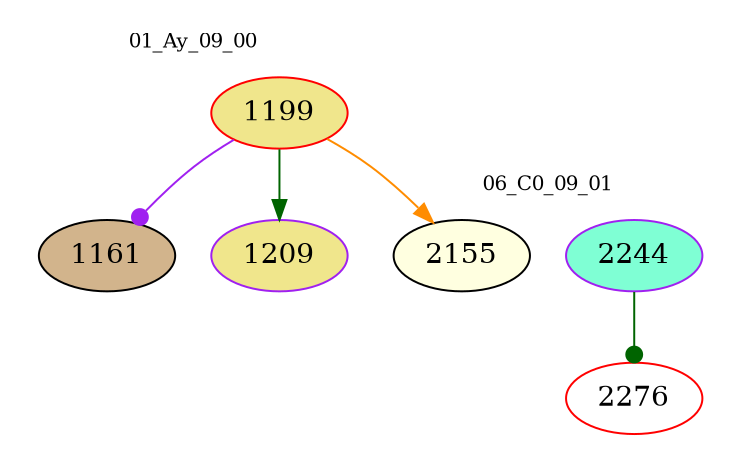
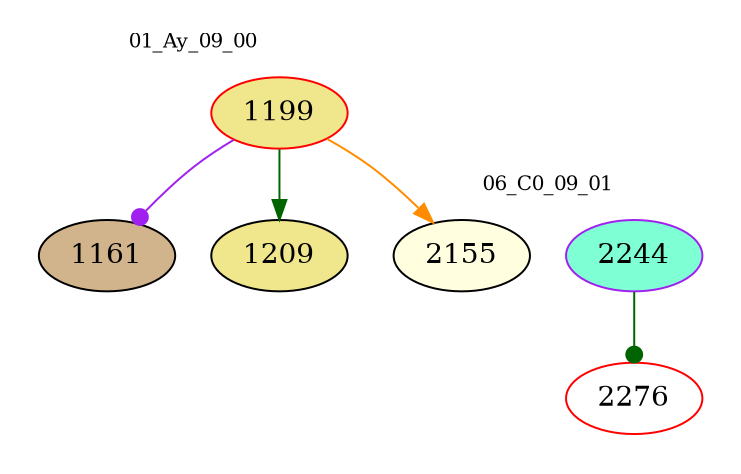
(279, 256) -> (279, 256)
